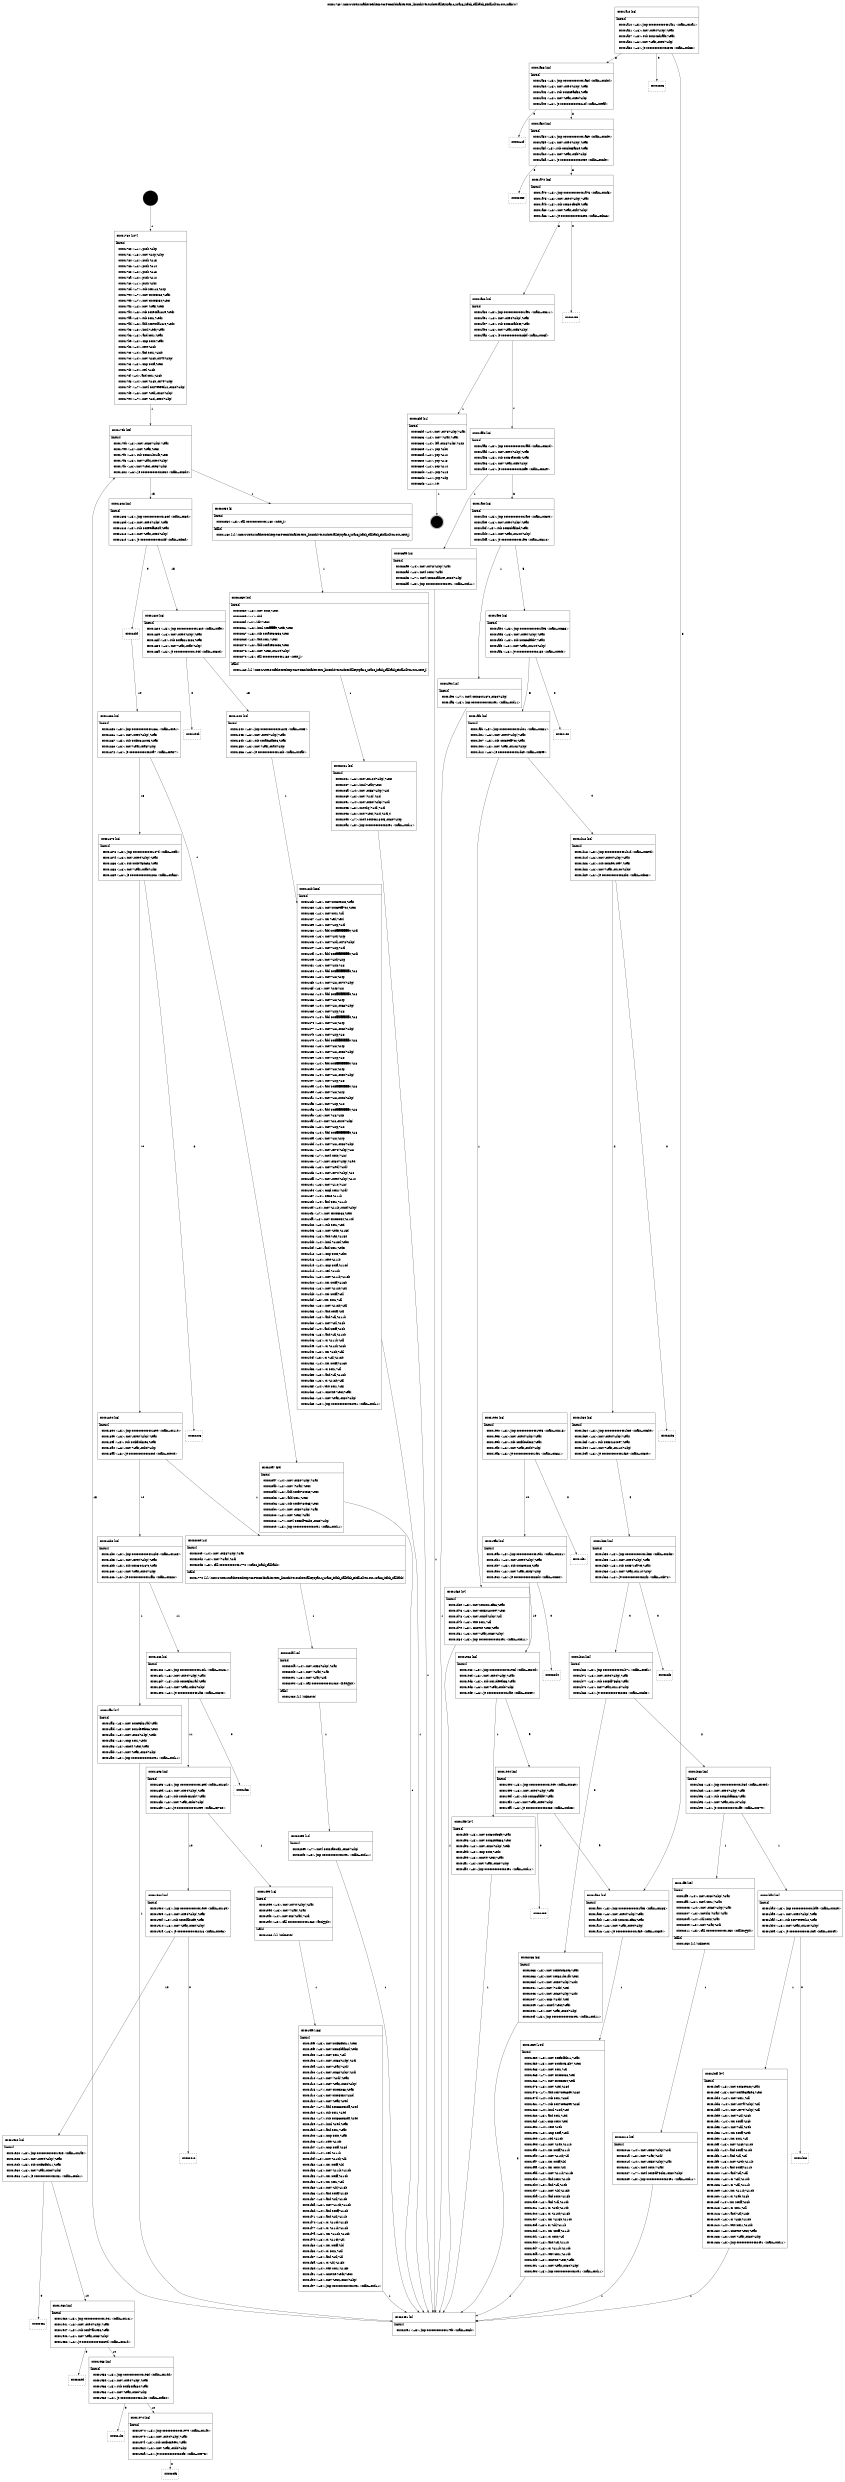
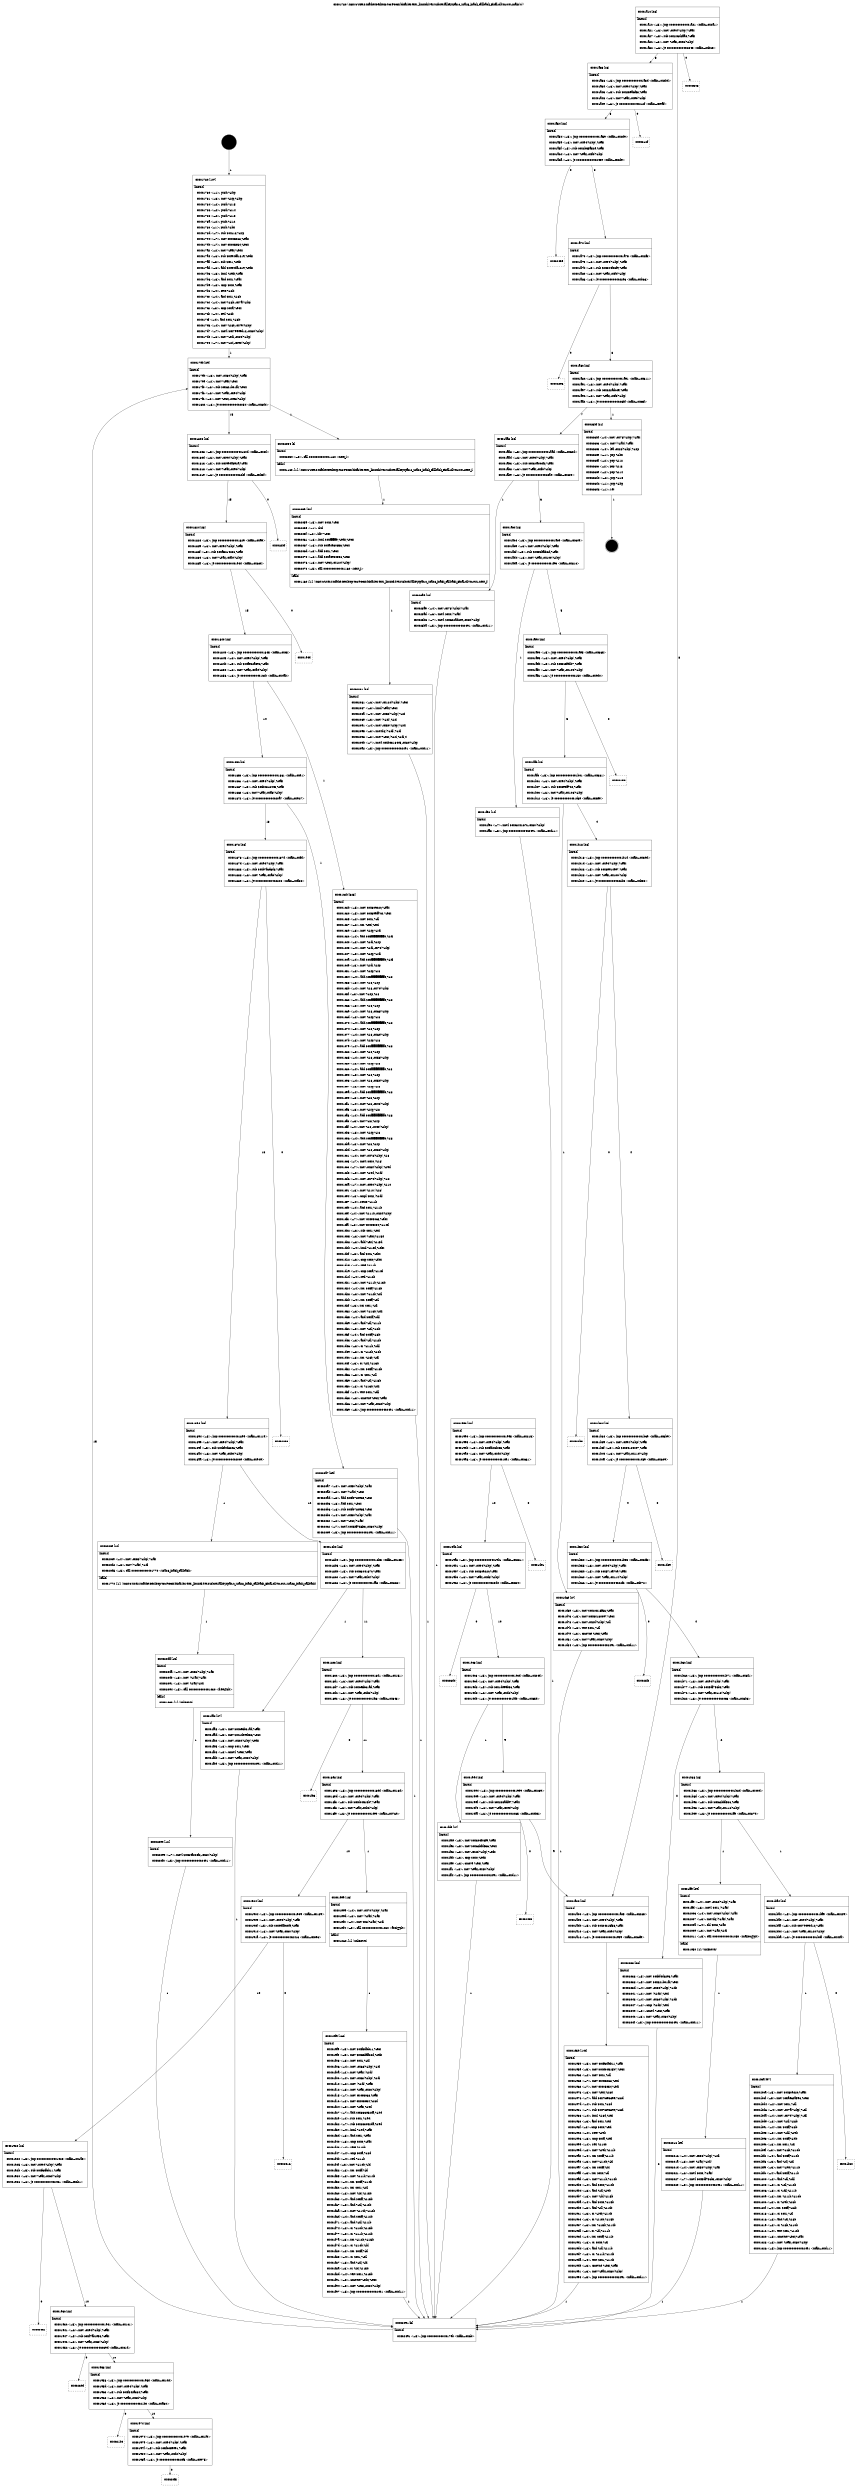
(134, 674) -> (258, 718)
none -> (664, 1565)
